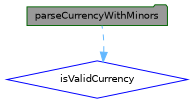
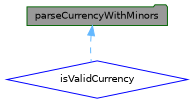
(104, 39) -> (91, 49)
